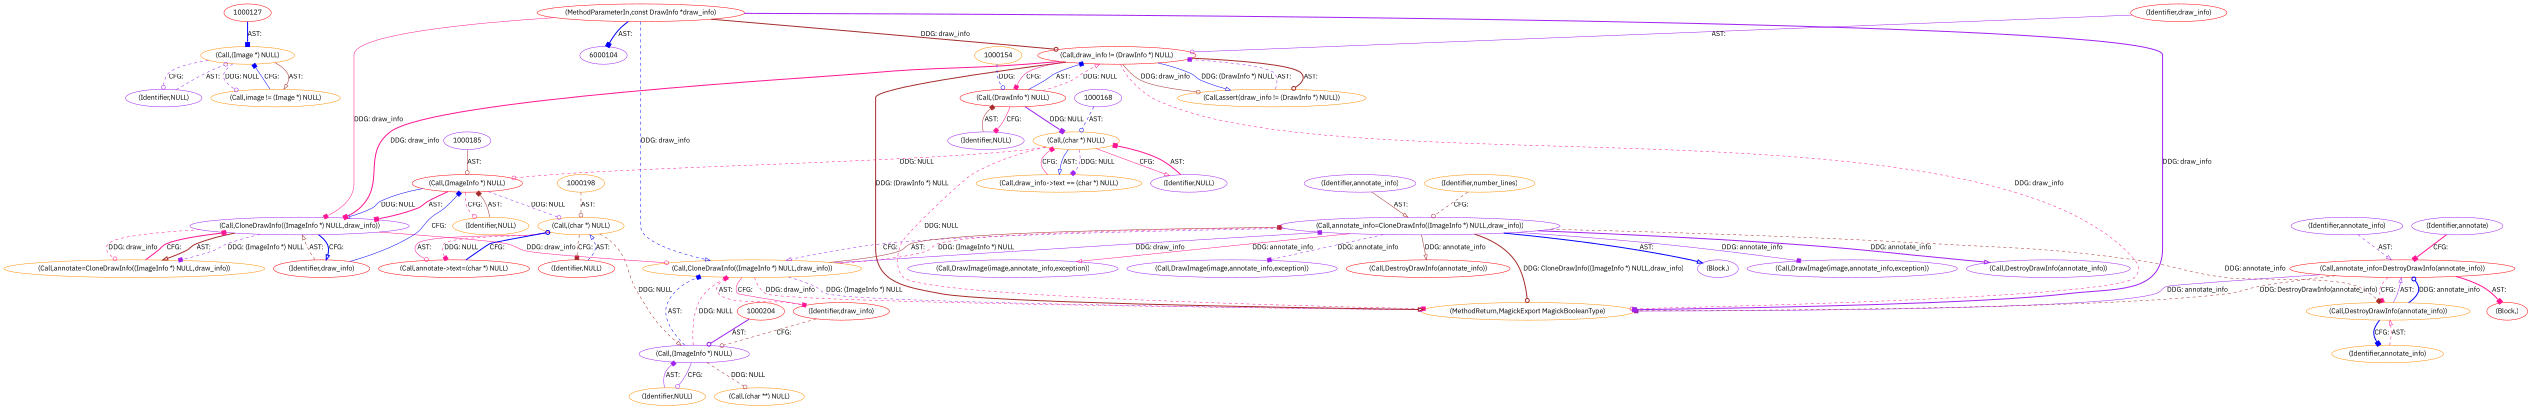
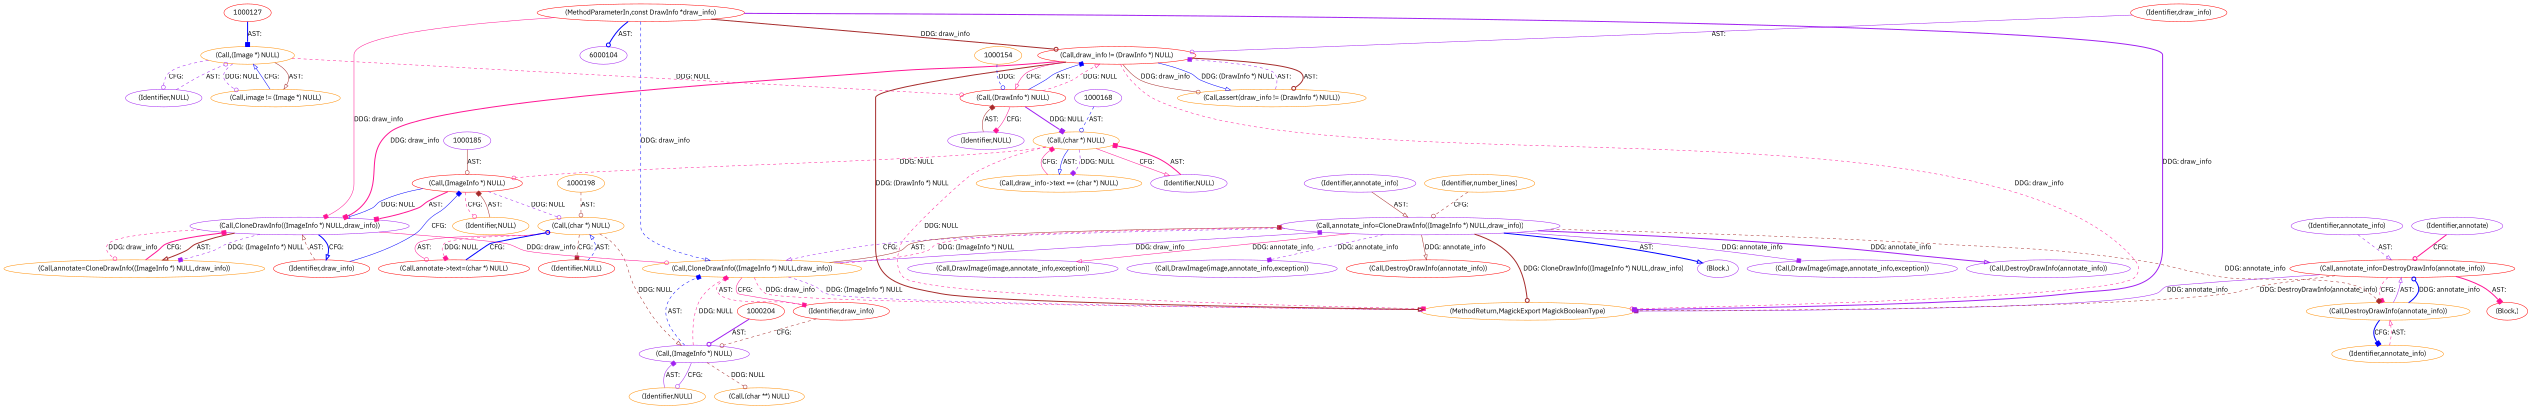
(617, 31) -> (617, 31)
(1033, 70) -> (1033, 70)
none -> (626, 76)
(263, 79) -> (263, 79)
(2432, 246) -> (2432, 246)
